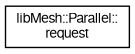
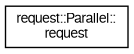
(67, 27) -> (67, 27)
